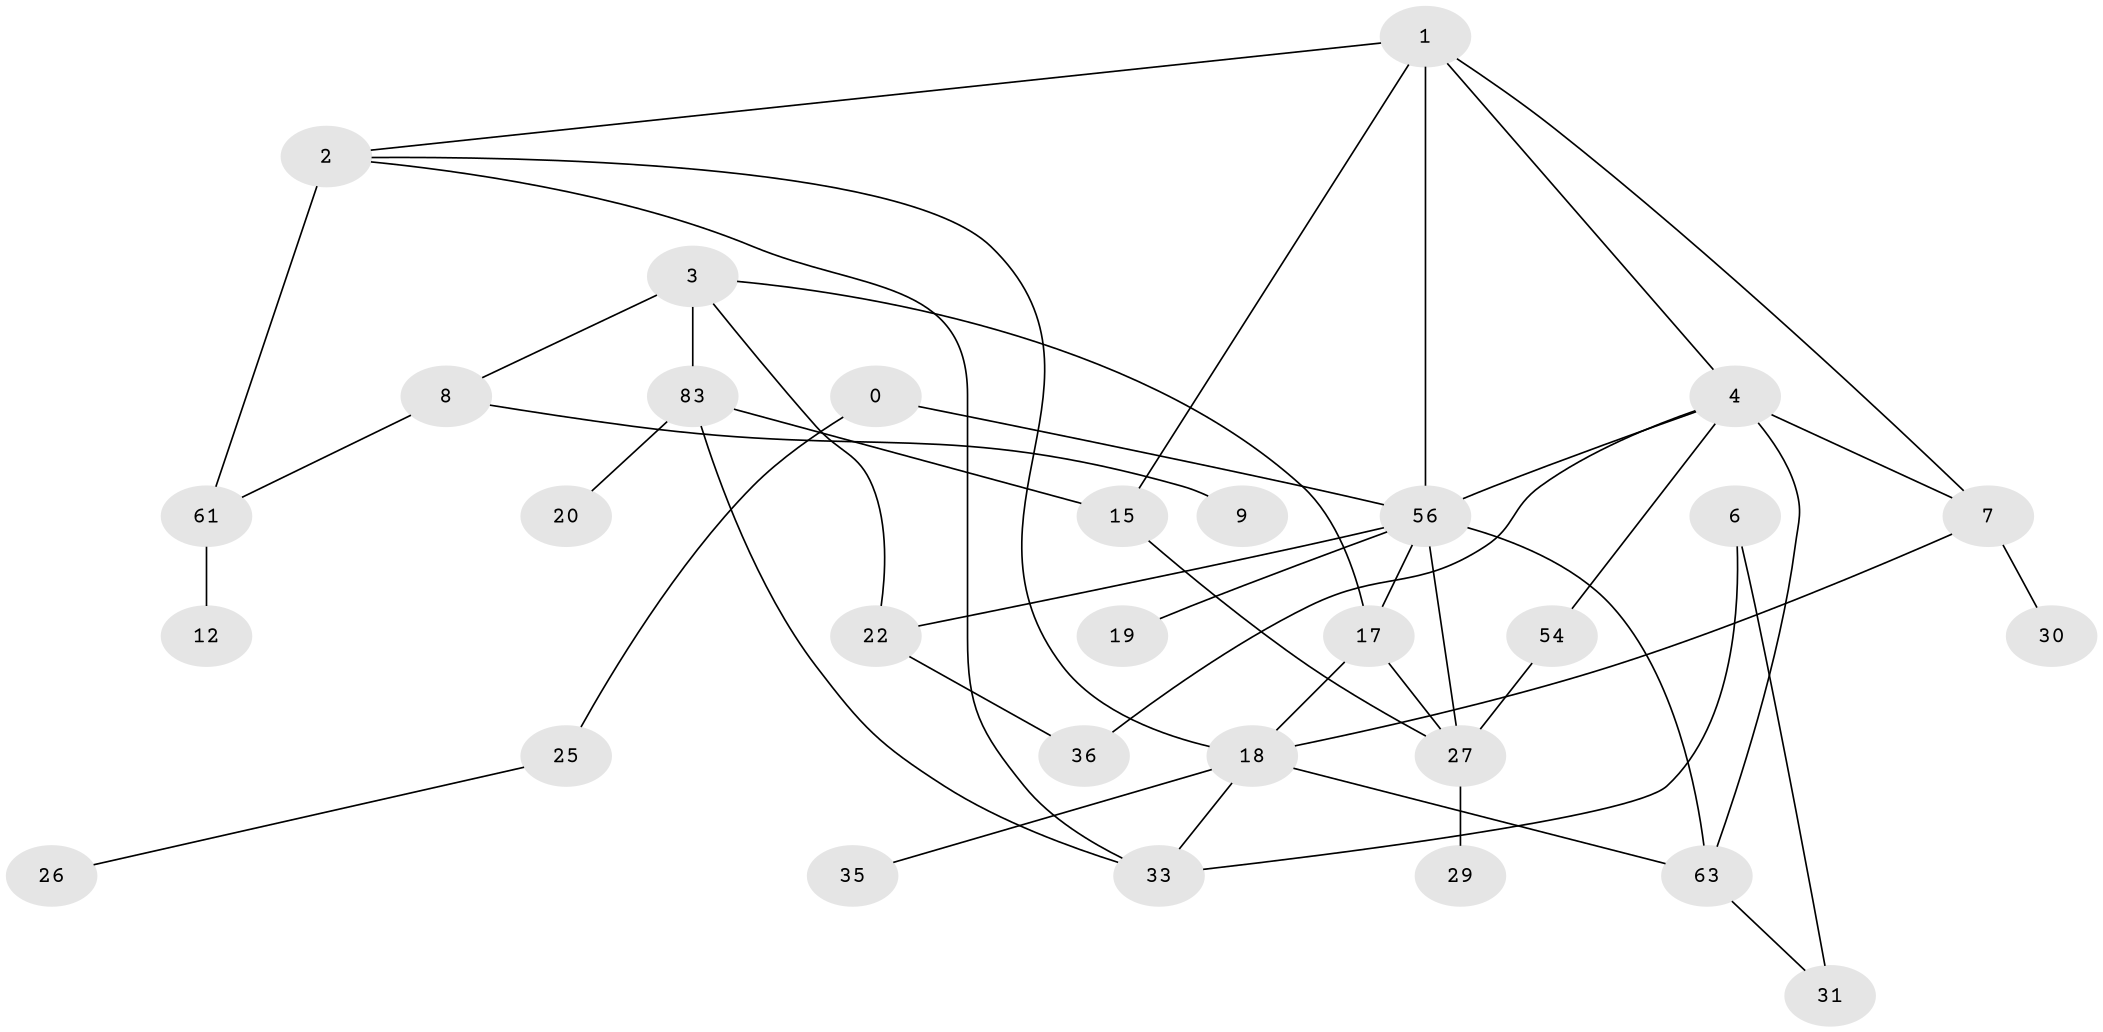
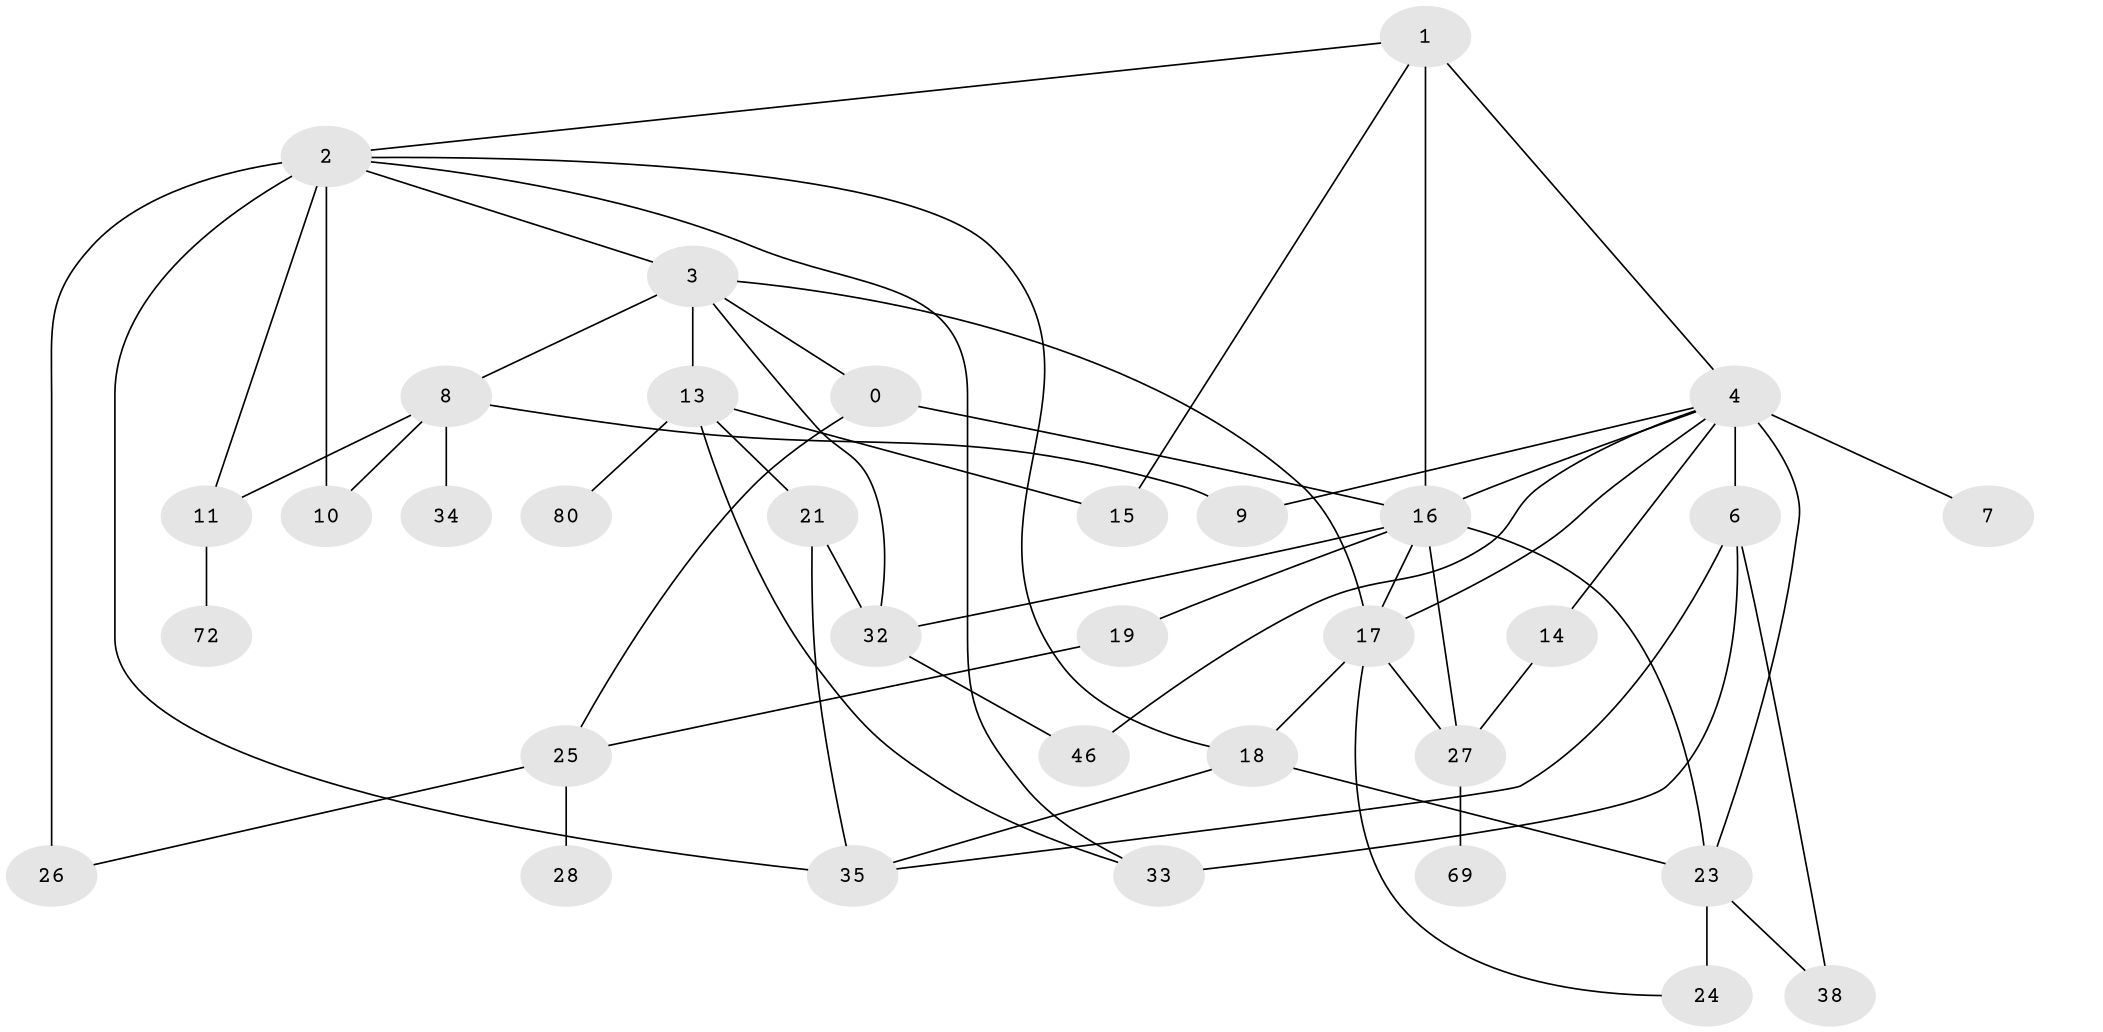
none -> (510, 216)
(1718, 266) -> none
none -> (785, 337)
(693, 396) -> (693, 396)
none -> (52, 435)
none -> (1489, 456)
none -> (1735, 456)
(206, 516) -> (206, 516)
none -> (326, 516)
none -> (446, 516)
(566, 516) -> (566, 516)
none -> (813, 516)
(1425, 516) -> (1425, 516)
none -> (1563, 530)
(206, 636) -> (206, 636)
(876, 636) -> (876, 636)
(1552, 636) -> (1552, 636)
(2052, 636) -> none
(1281, 647) -> none
(1630, 660) -> none
none -> (856, 694)
none -> (183, 720)
(1084, 756) -> (1084, 756)
none -> (1390, 806)
(1206, 816) -> none
none -> (566, 876)
(1460, 876) -> (1460, 876)
(1707, 876) -> (1707, 876)
none -> (1707, 996)
(1830, 996) -> (1830, 996)
